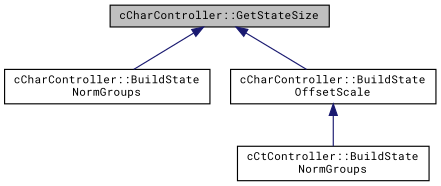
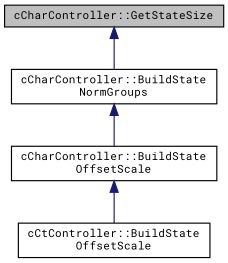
(276, 51) -> (114, 131)
(333, 163) -> (114, 240)
